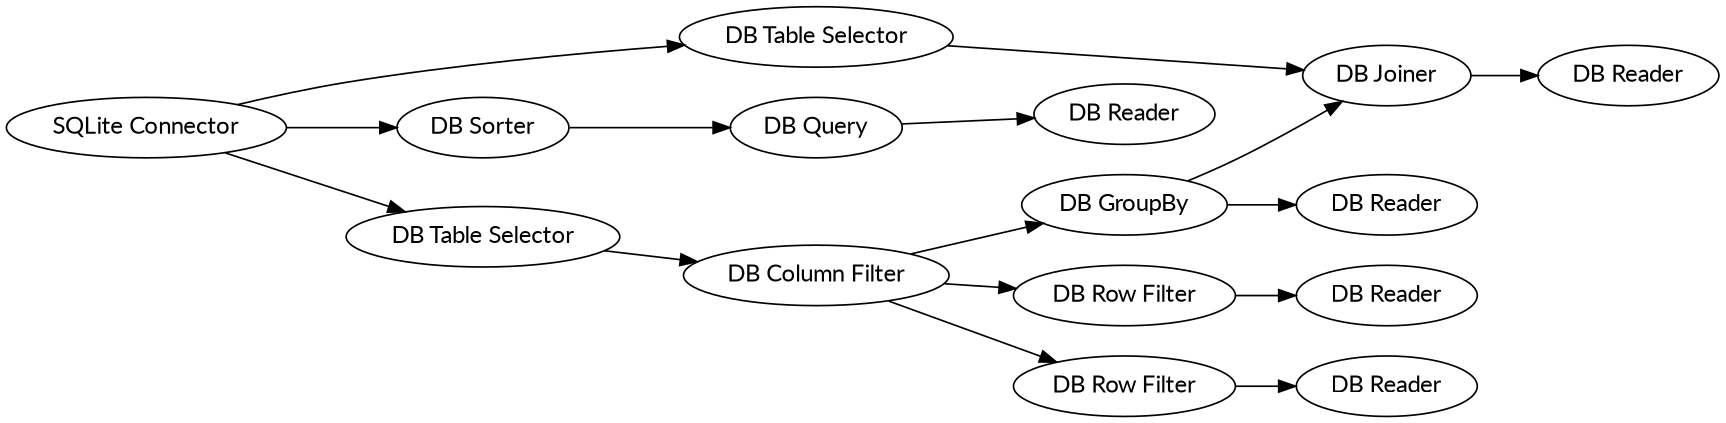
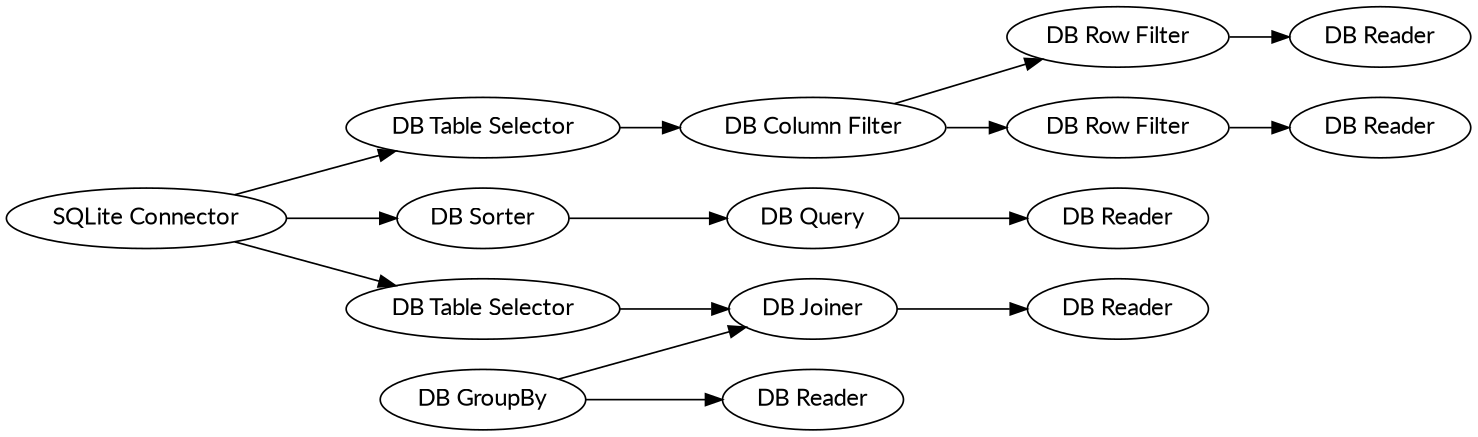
(969, 240) -> none
